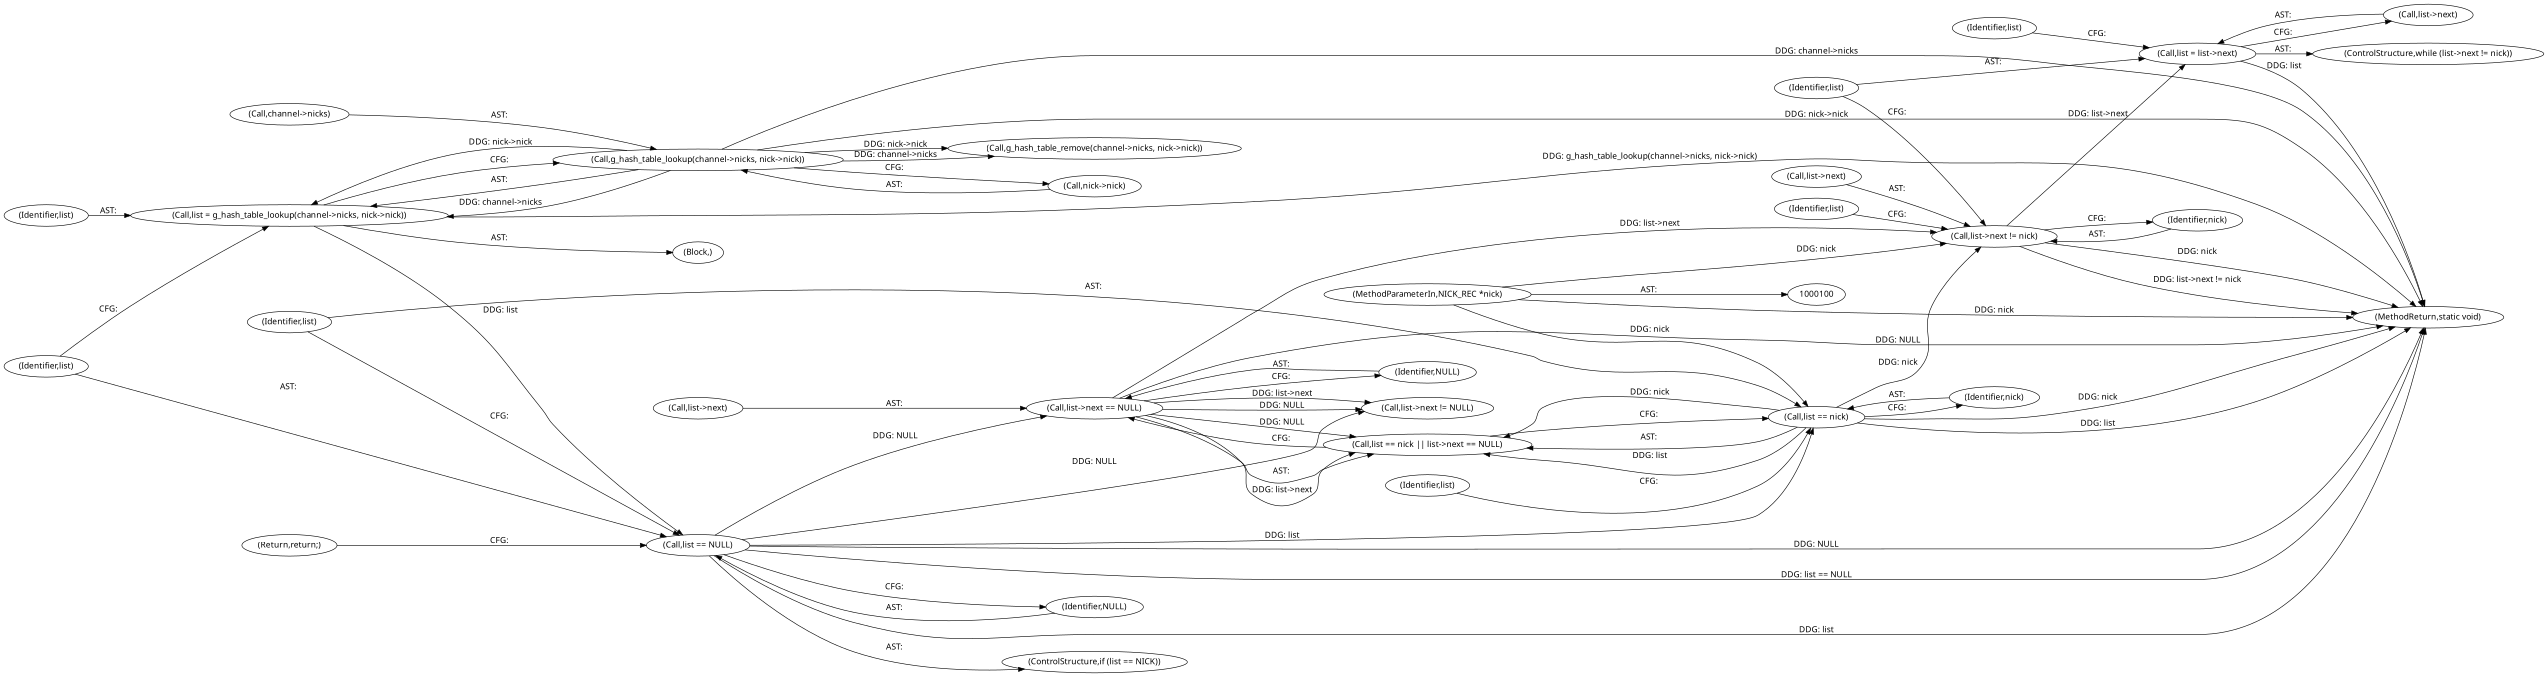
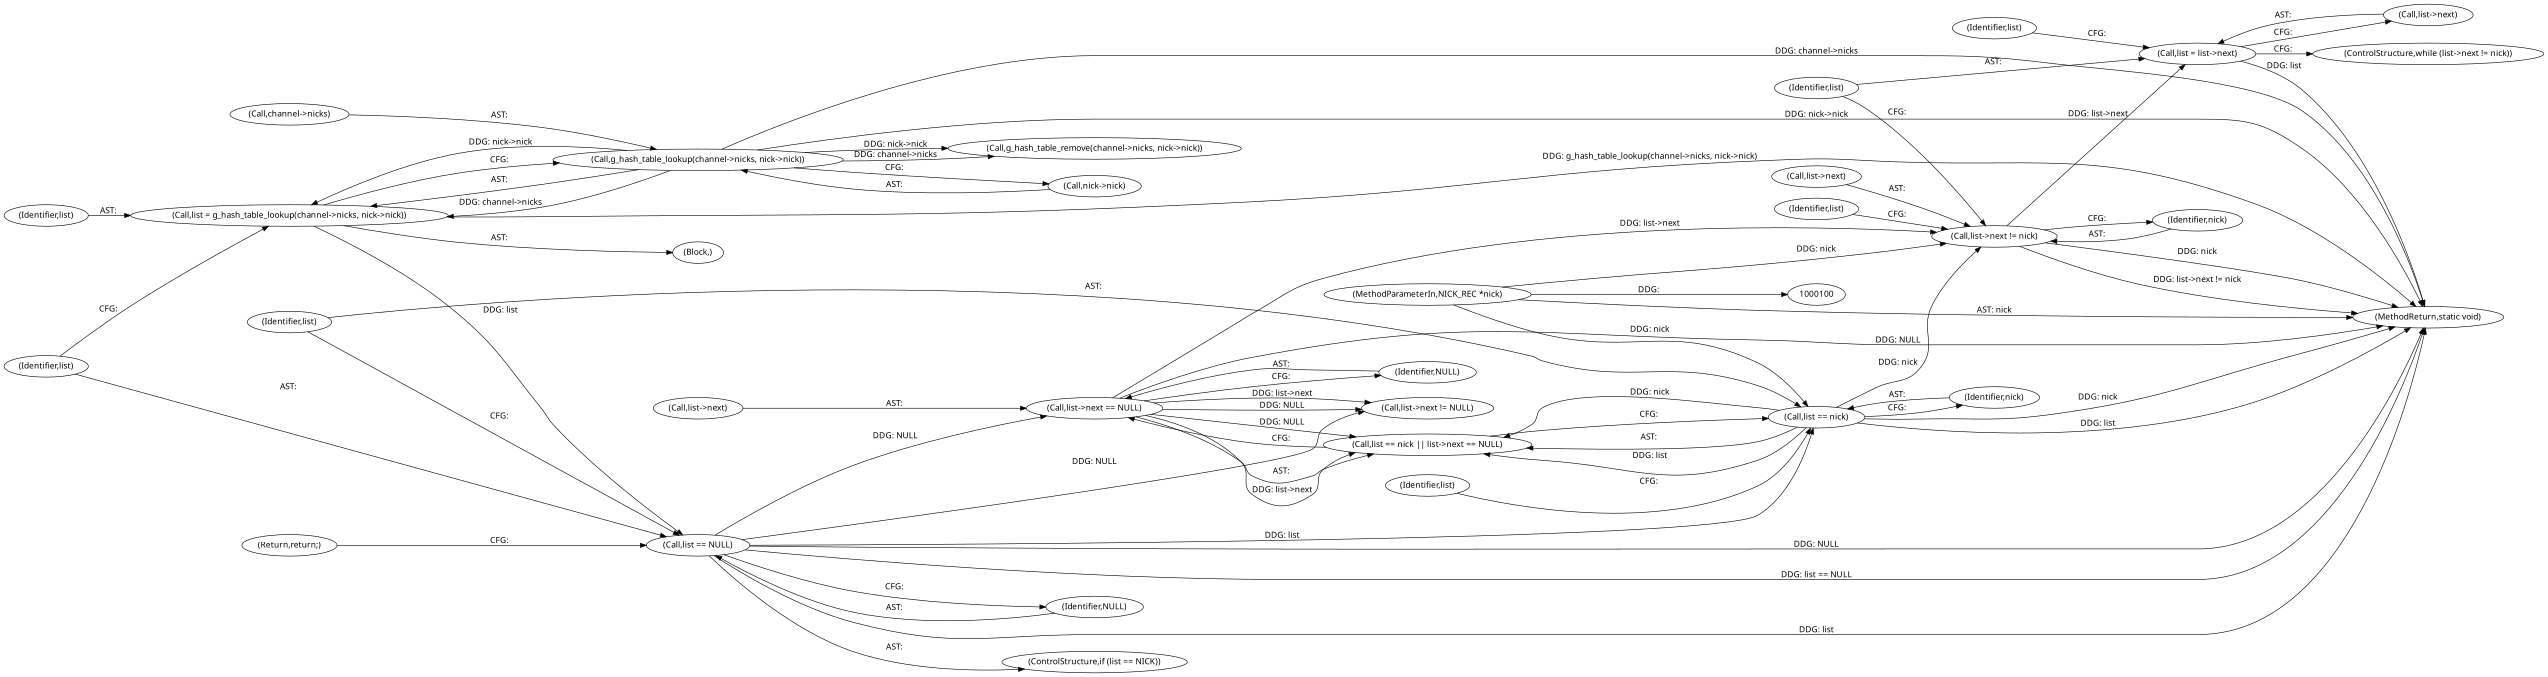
(2284, 49) -> (2284, 49)
(1650, 290) -> (1650, 290)
(1994, 310) -> (1994, 310)
